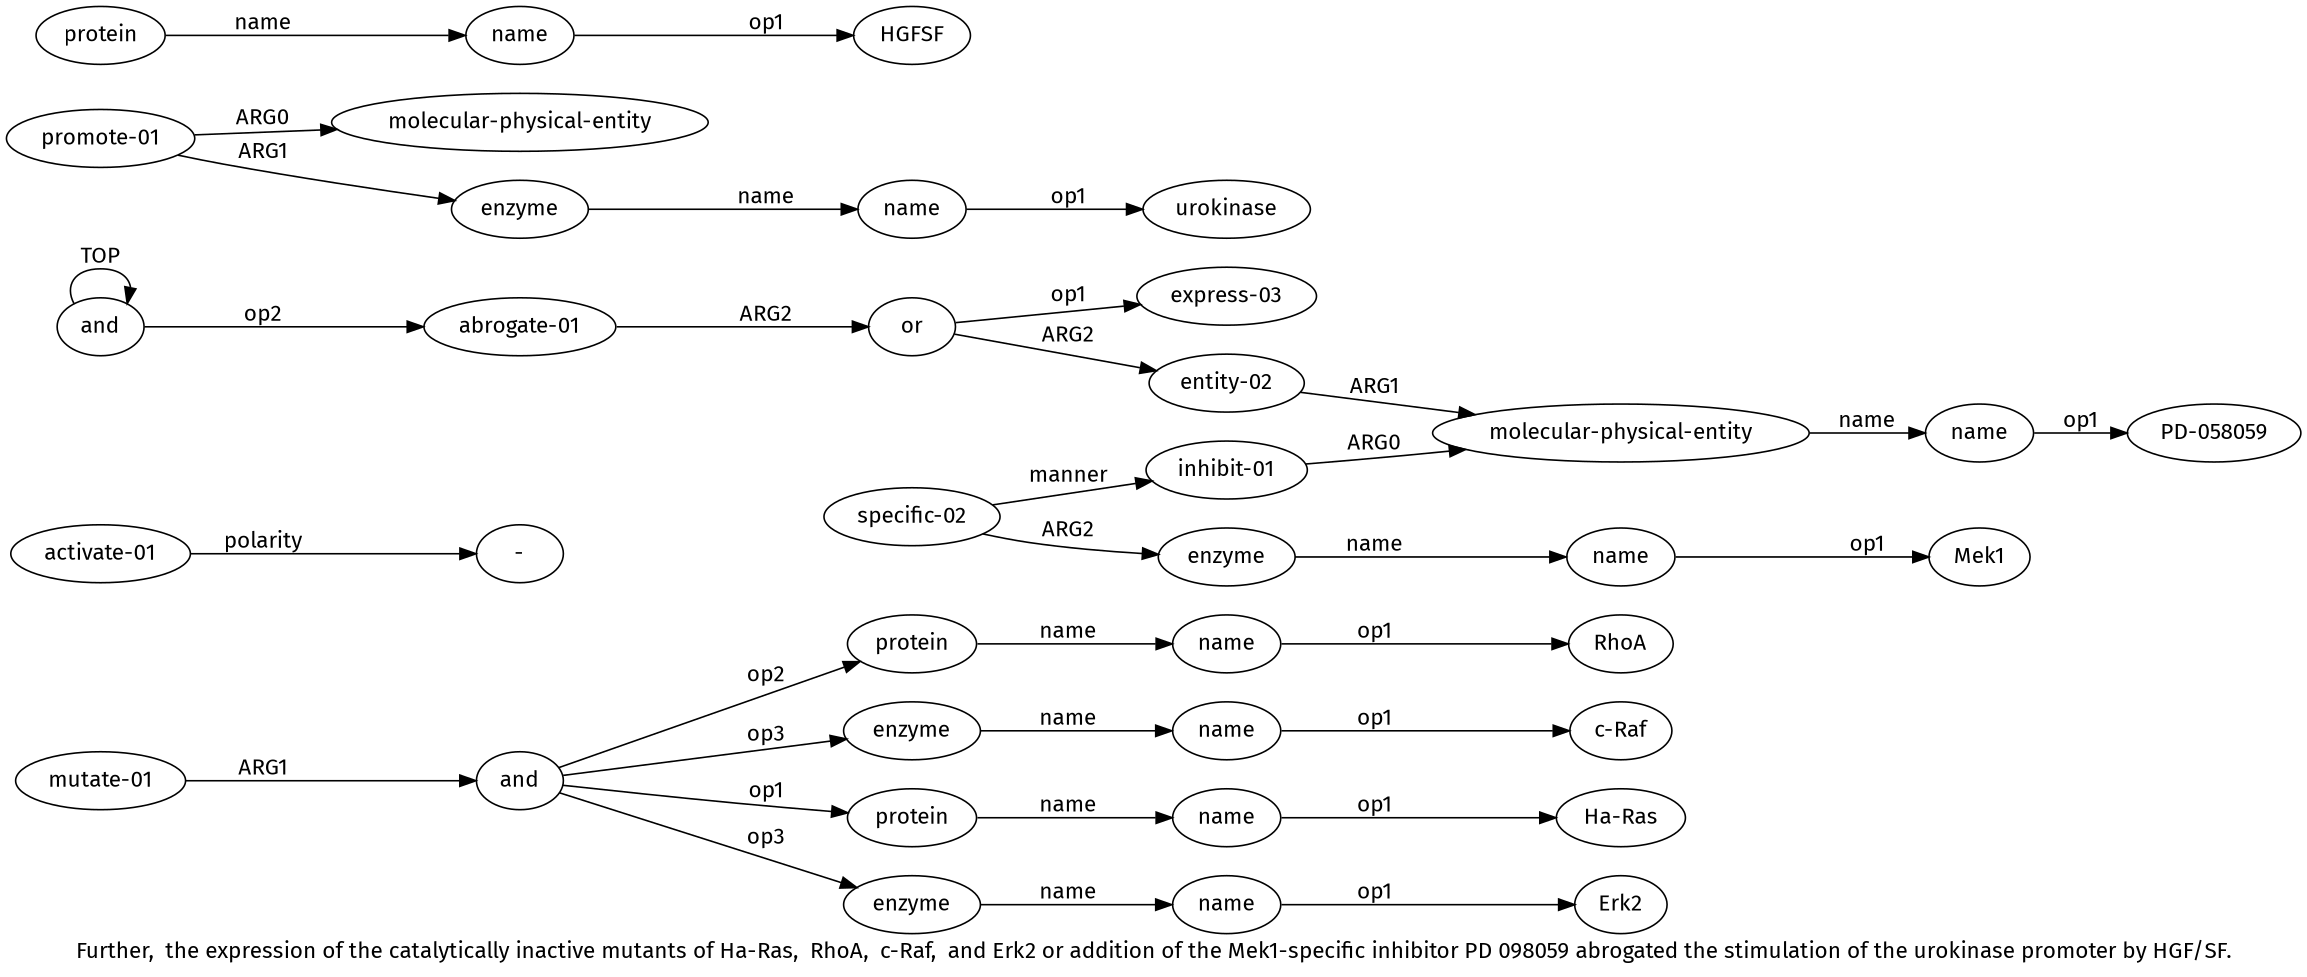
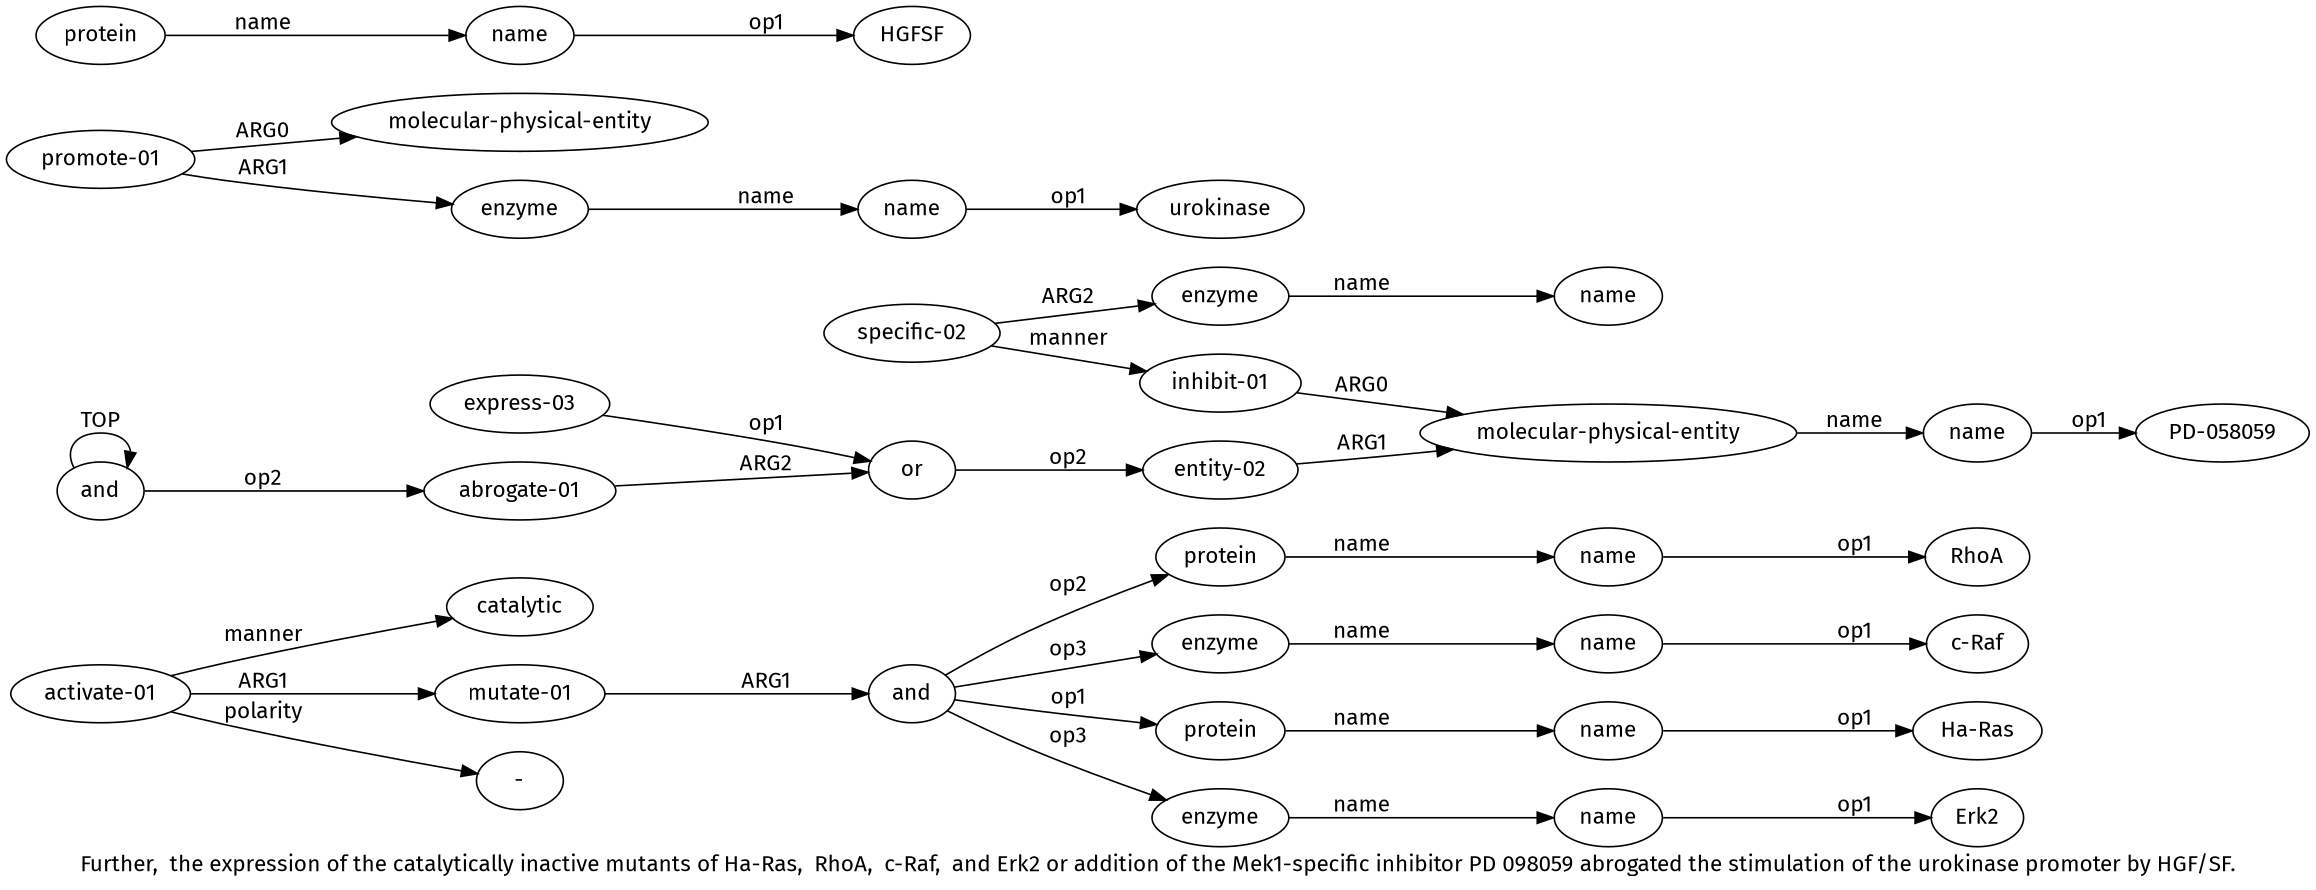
(1040, 314) -> (729, 435)
(1068, 336) -> (1068, 458)
(1979, 557) -> none
none -> (520, 607)
none -> (305, 694)
